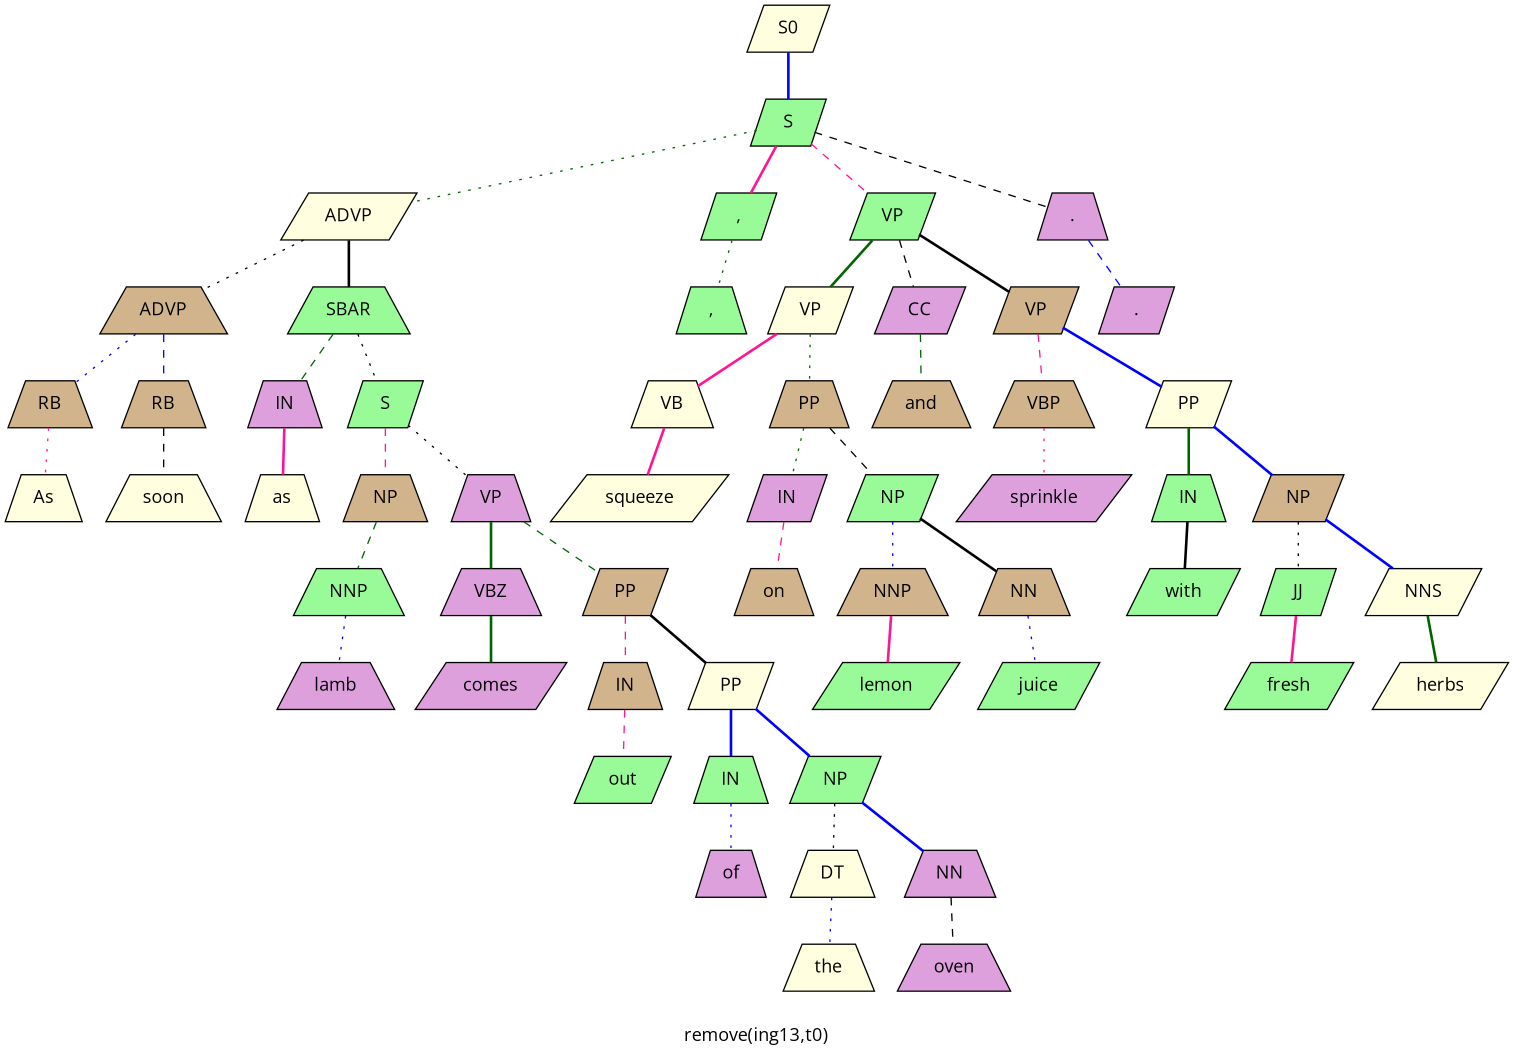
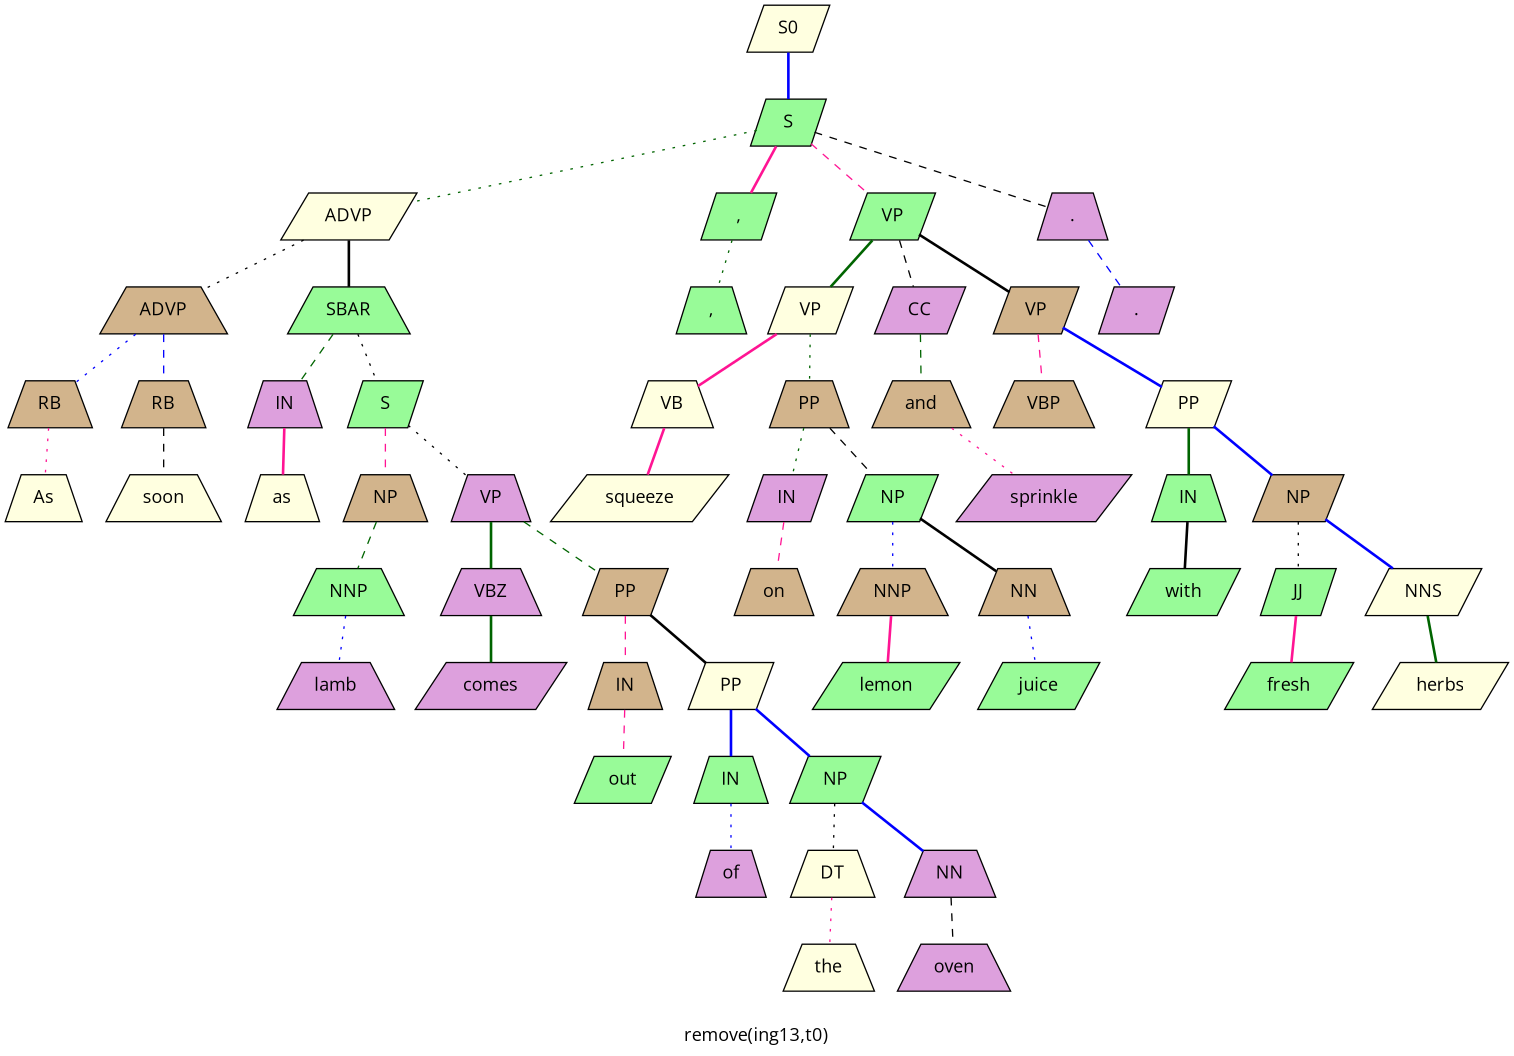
(1044, 451) -> (983, 451)
(831, 921) -> (831, 921)
